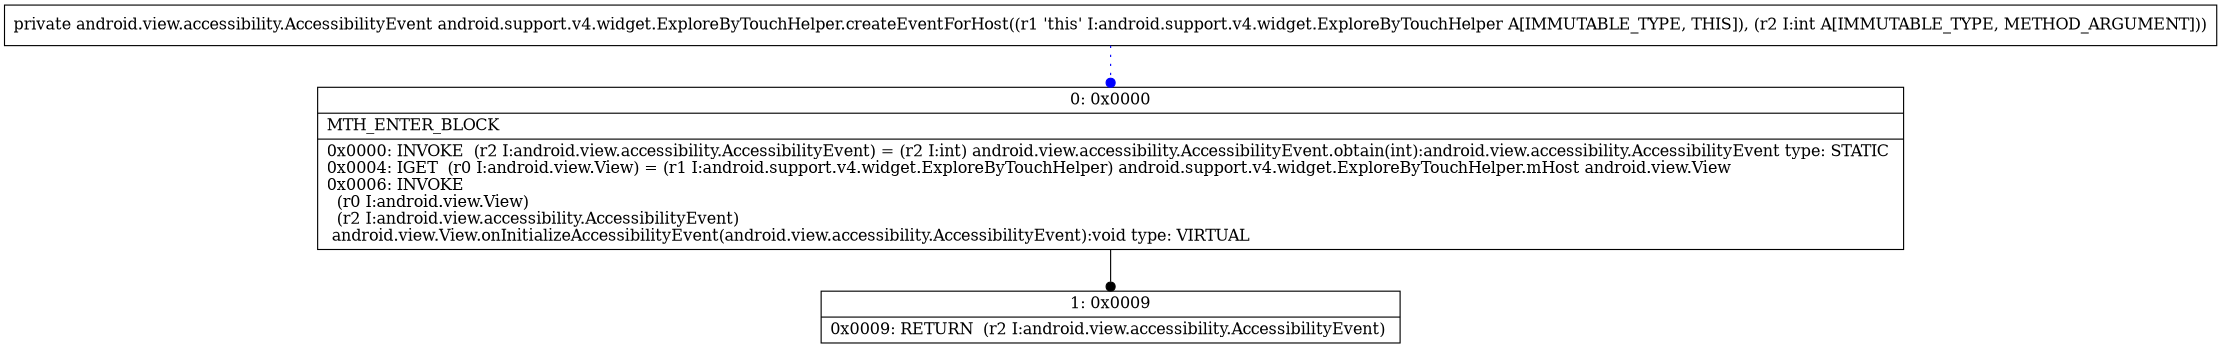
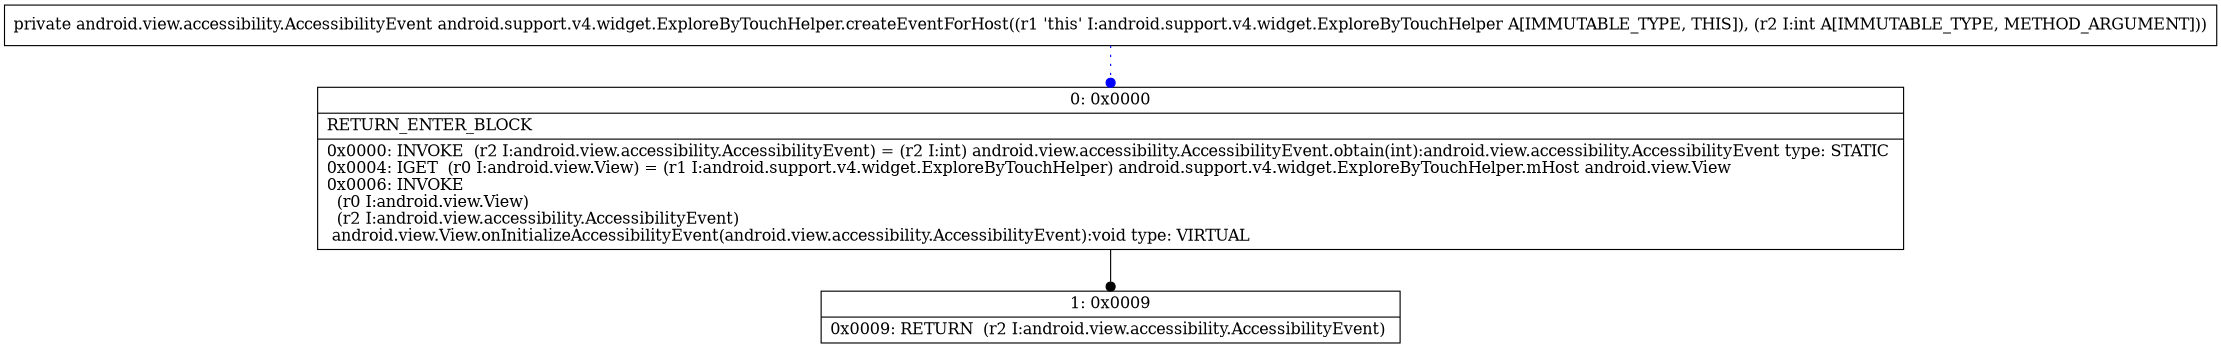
(413, 126) -> (430, 126)
